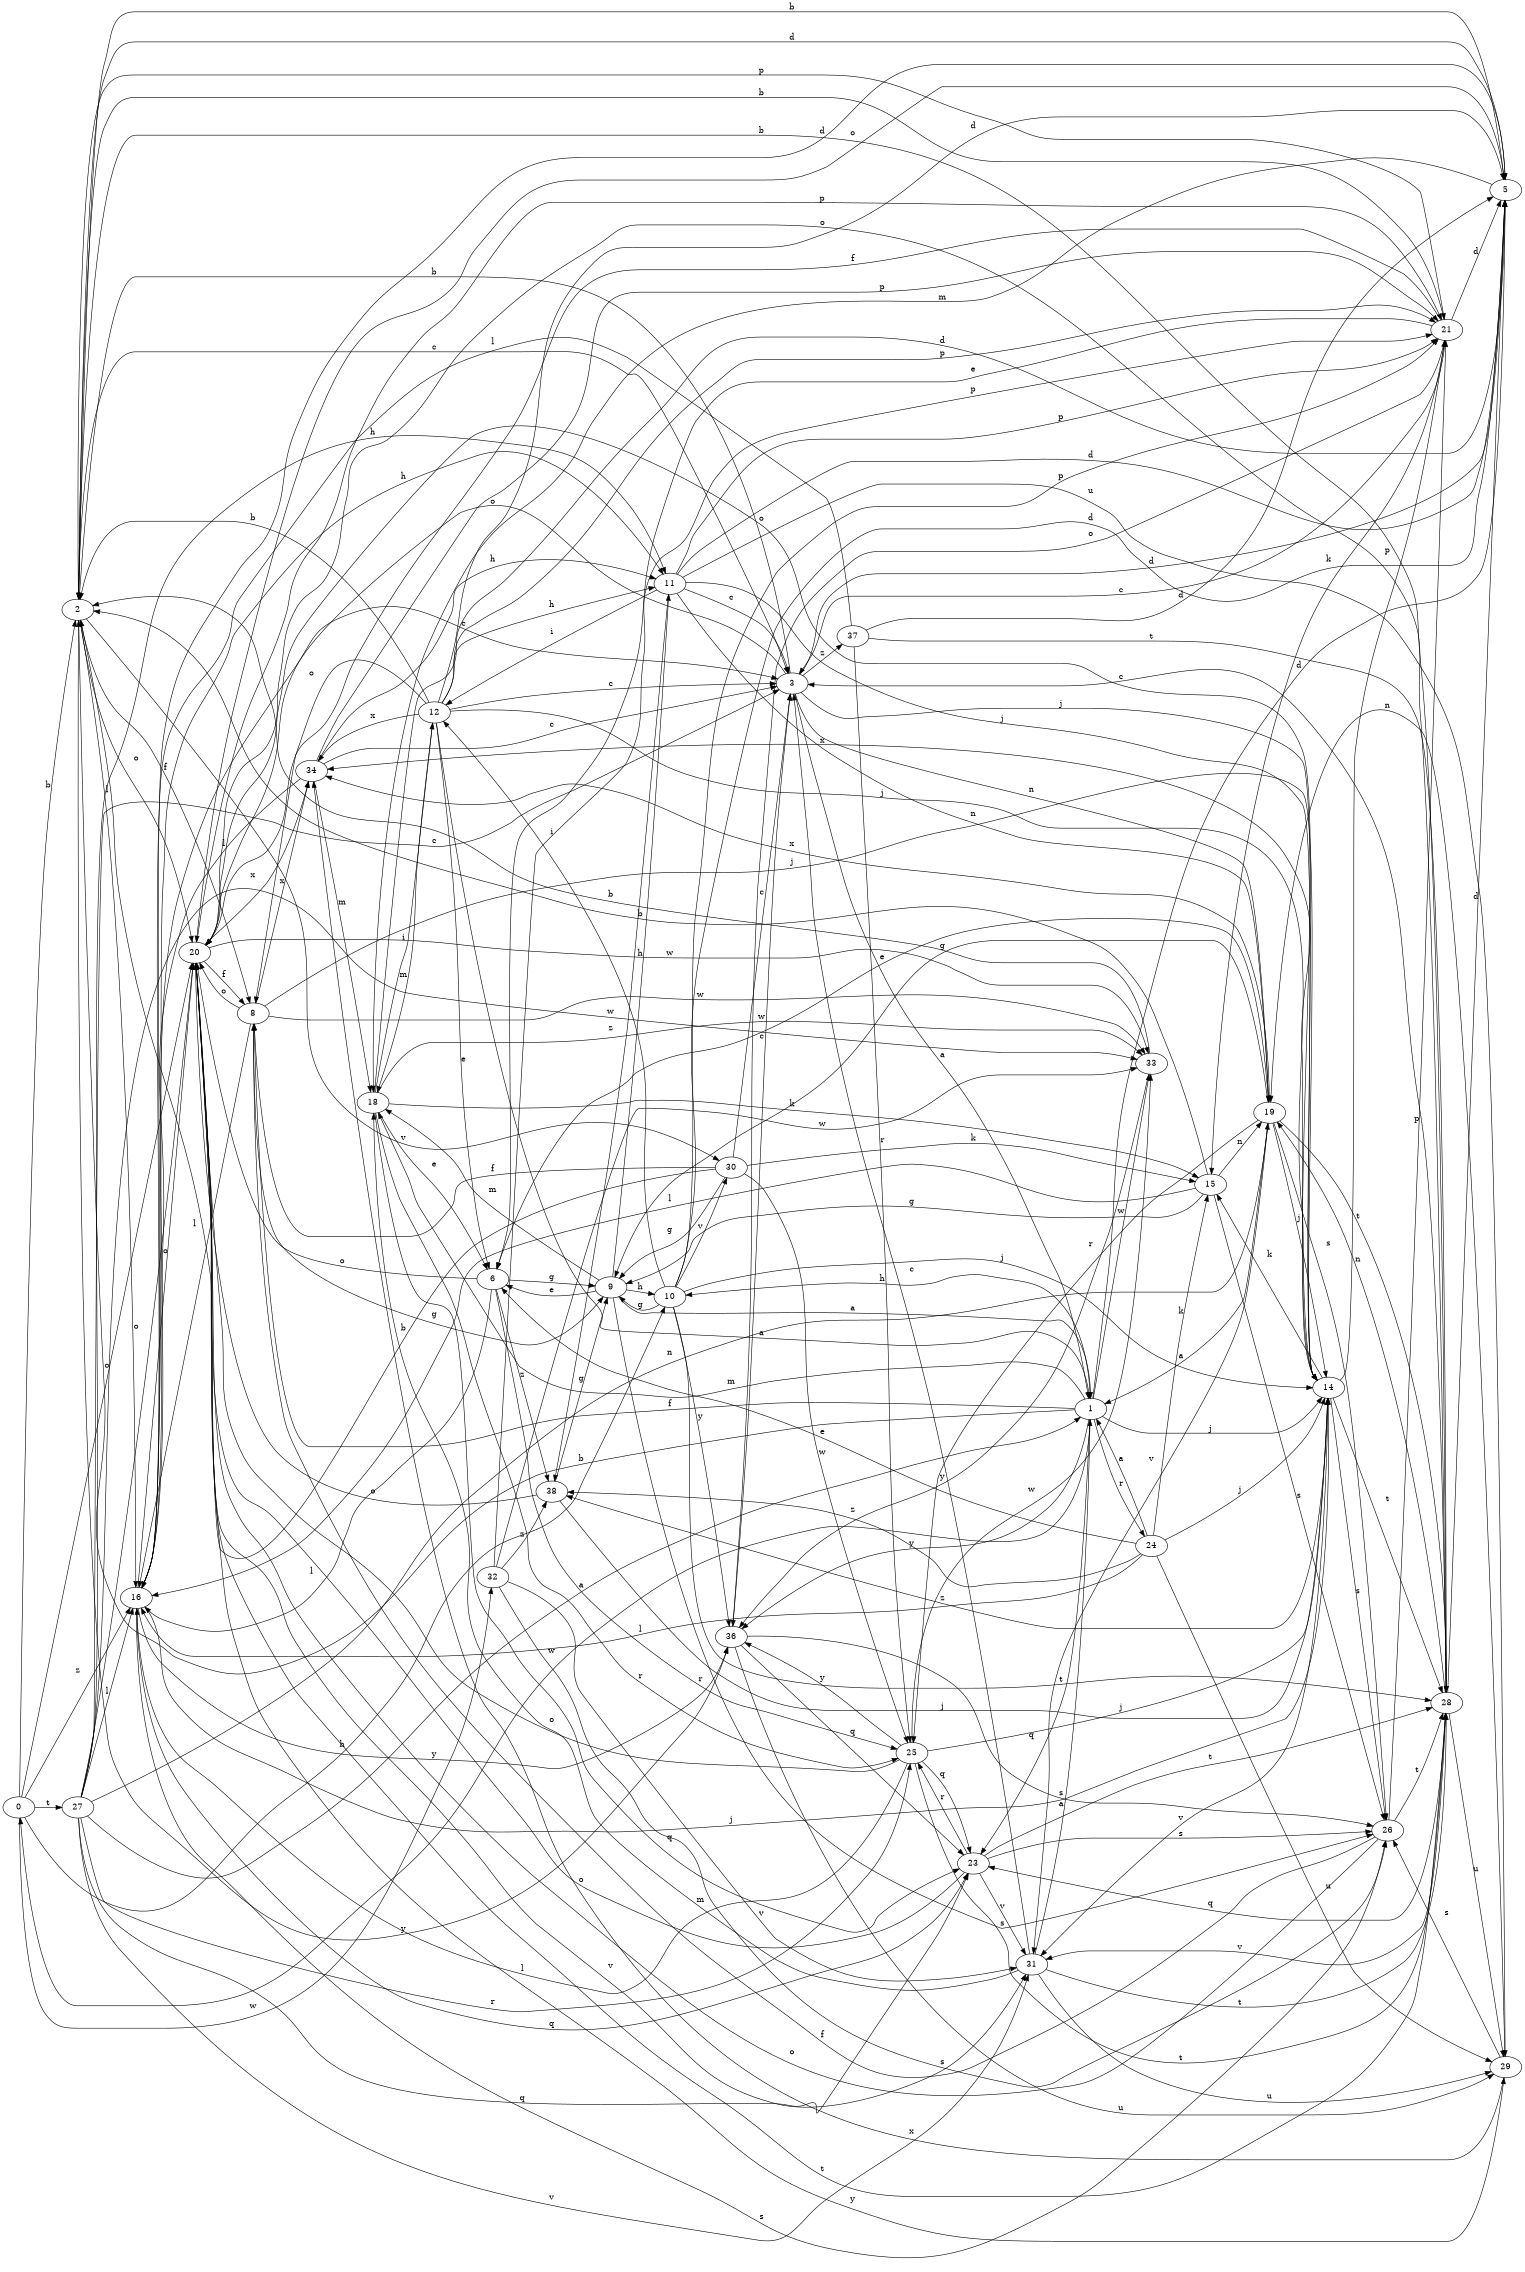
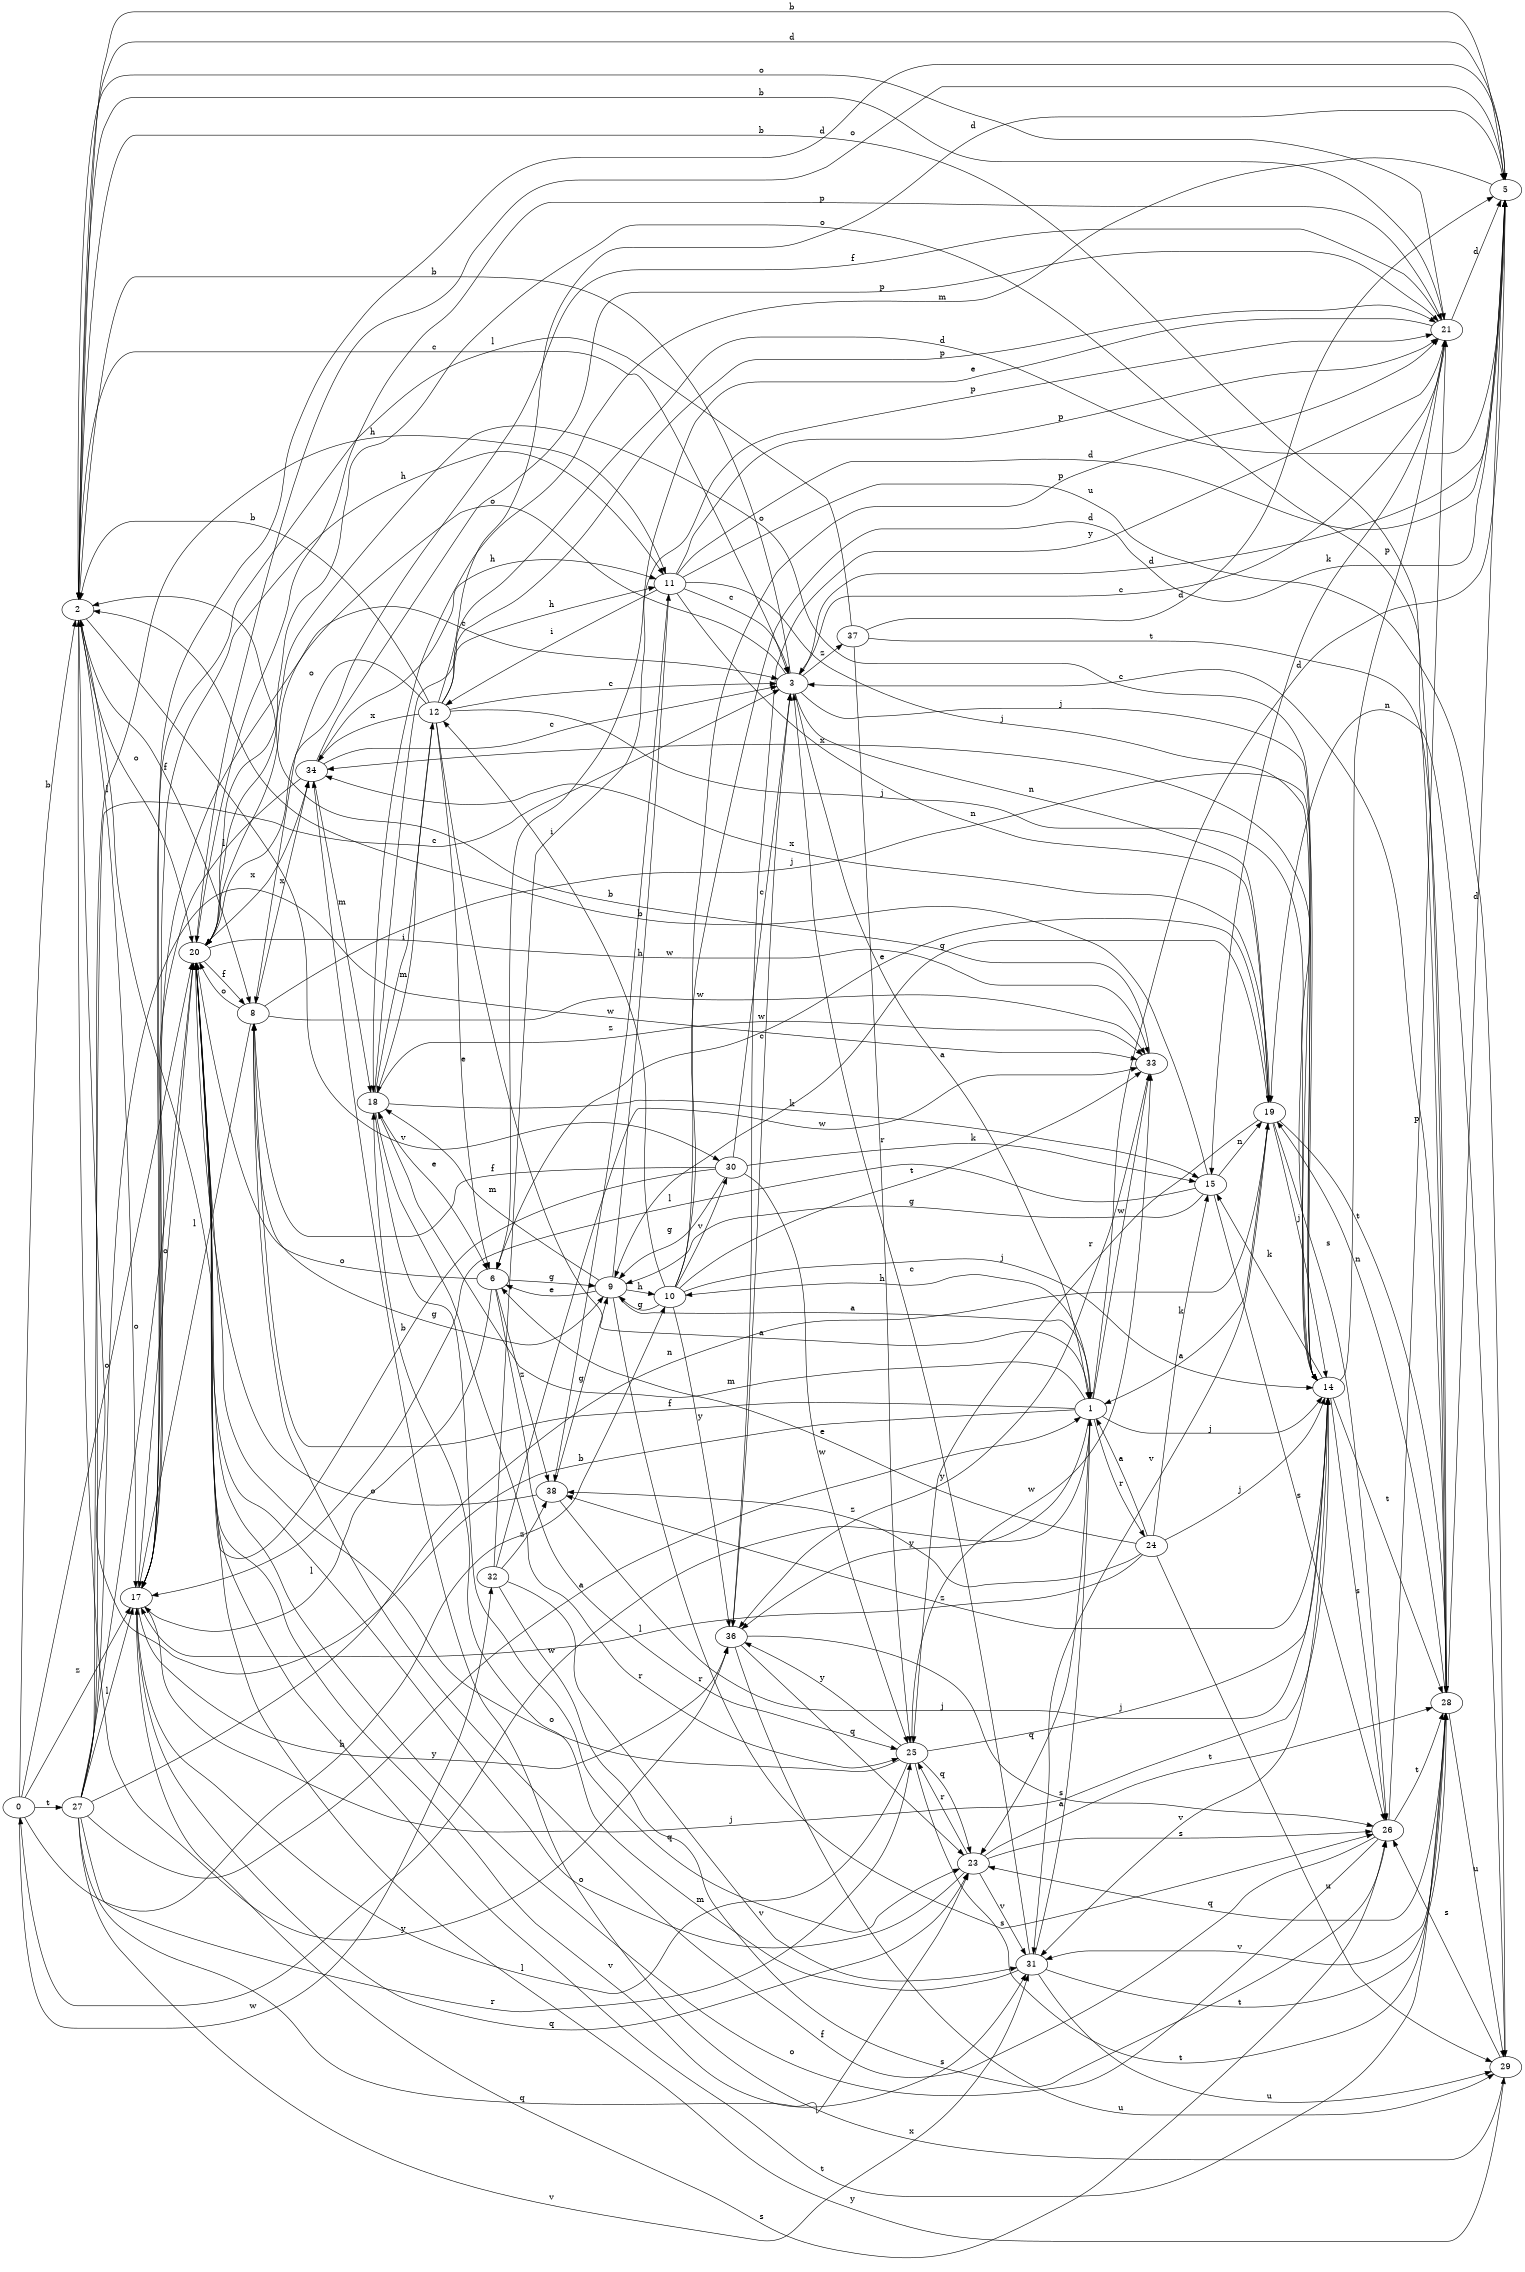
(762, 71) -> (762, 71)
(1091, 534) -> (1091, 534)
(136, 1598) -> (136, 1598)
(866, 1688) -> (907, 1182)
